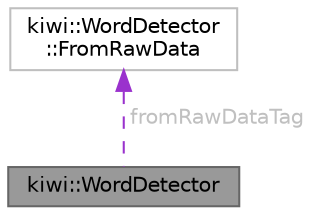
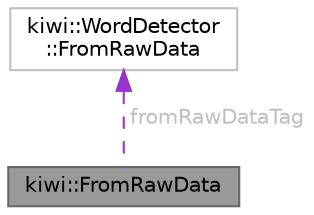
(124, 187) -> (124, 187)
